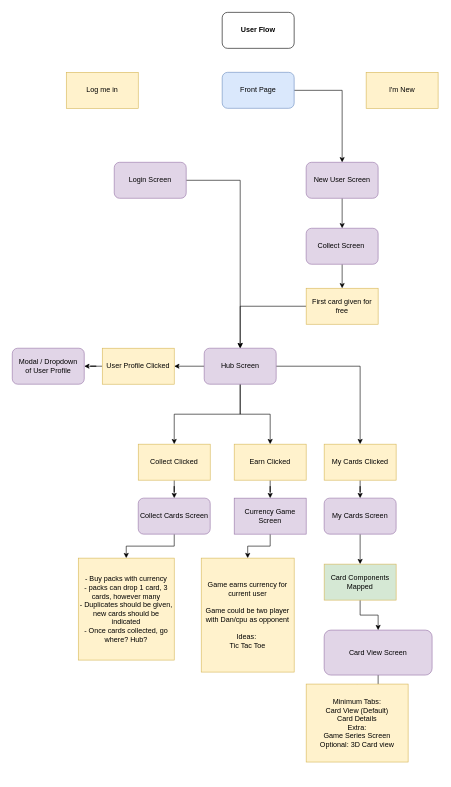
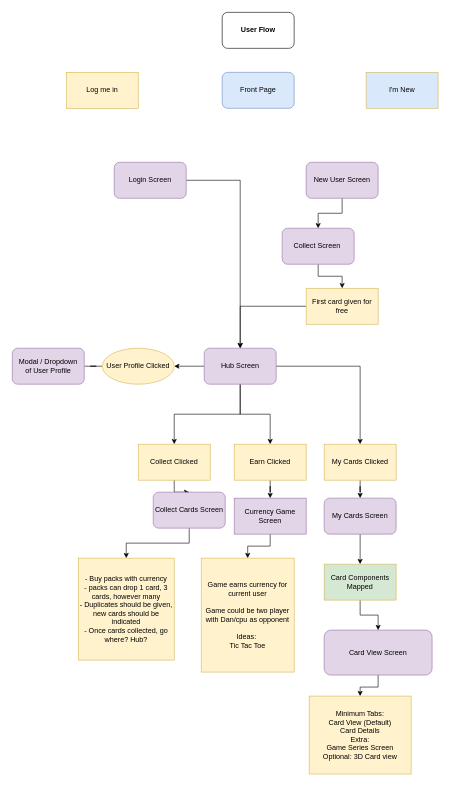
(341, 90) -> none
(402, 90) -> (402, 90)
(342, 246) -> (318, 246)
(89, 366) -> (87, 366)
(138, 366) -> (138, 366)
(174, 516) -> (189, 510)
(357, 723) -> (360, 735)
